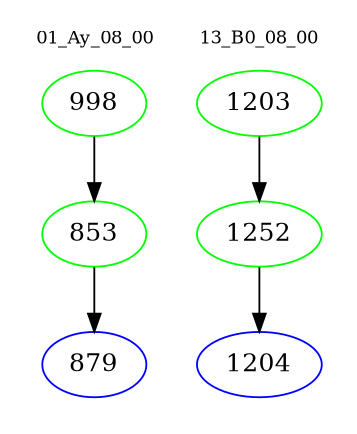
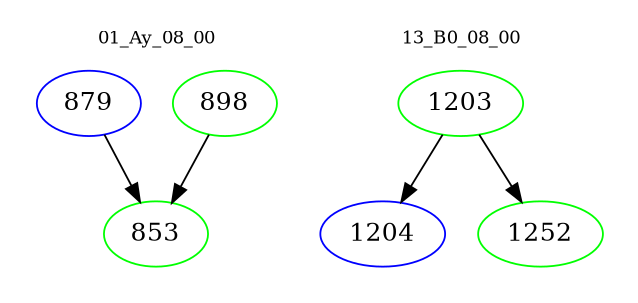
(94, 103) -> (225, 103)
(94, 290) -> (118, 160)
(259, 290) -> (427, 160)
